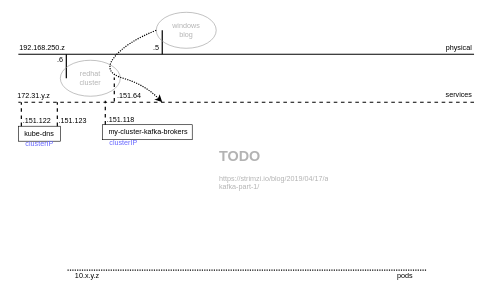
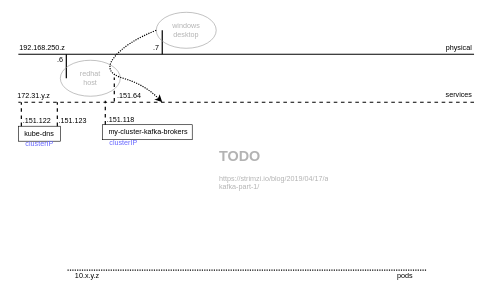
(186, 30) -> (186, 30)
(156, 48) -> (156, 48)
(90, 78) -> (90, 78)
